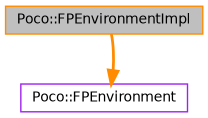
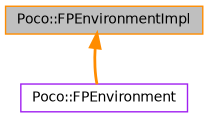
(113, 52) -> (95, 66)
